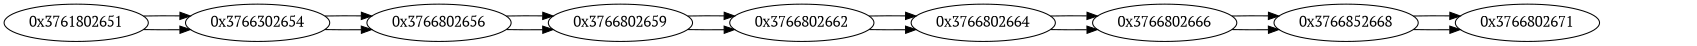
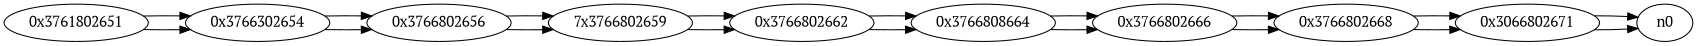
(620, 23) -> (620, 23)
(983, 23) -> (983, 23)
(1346, 23) -> (1346, 23)
(1527, 23) -> (1527, 23)
none -> (1665, 23)
